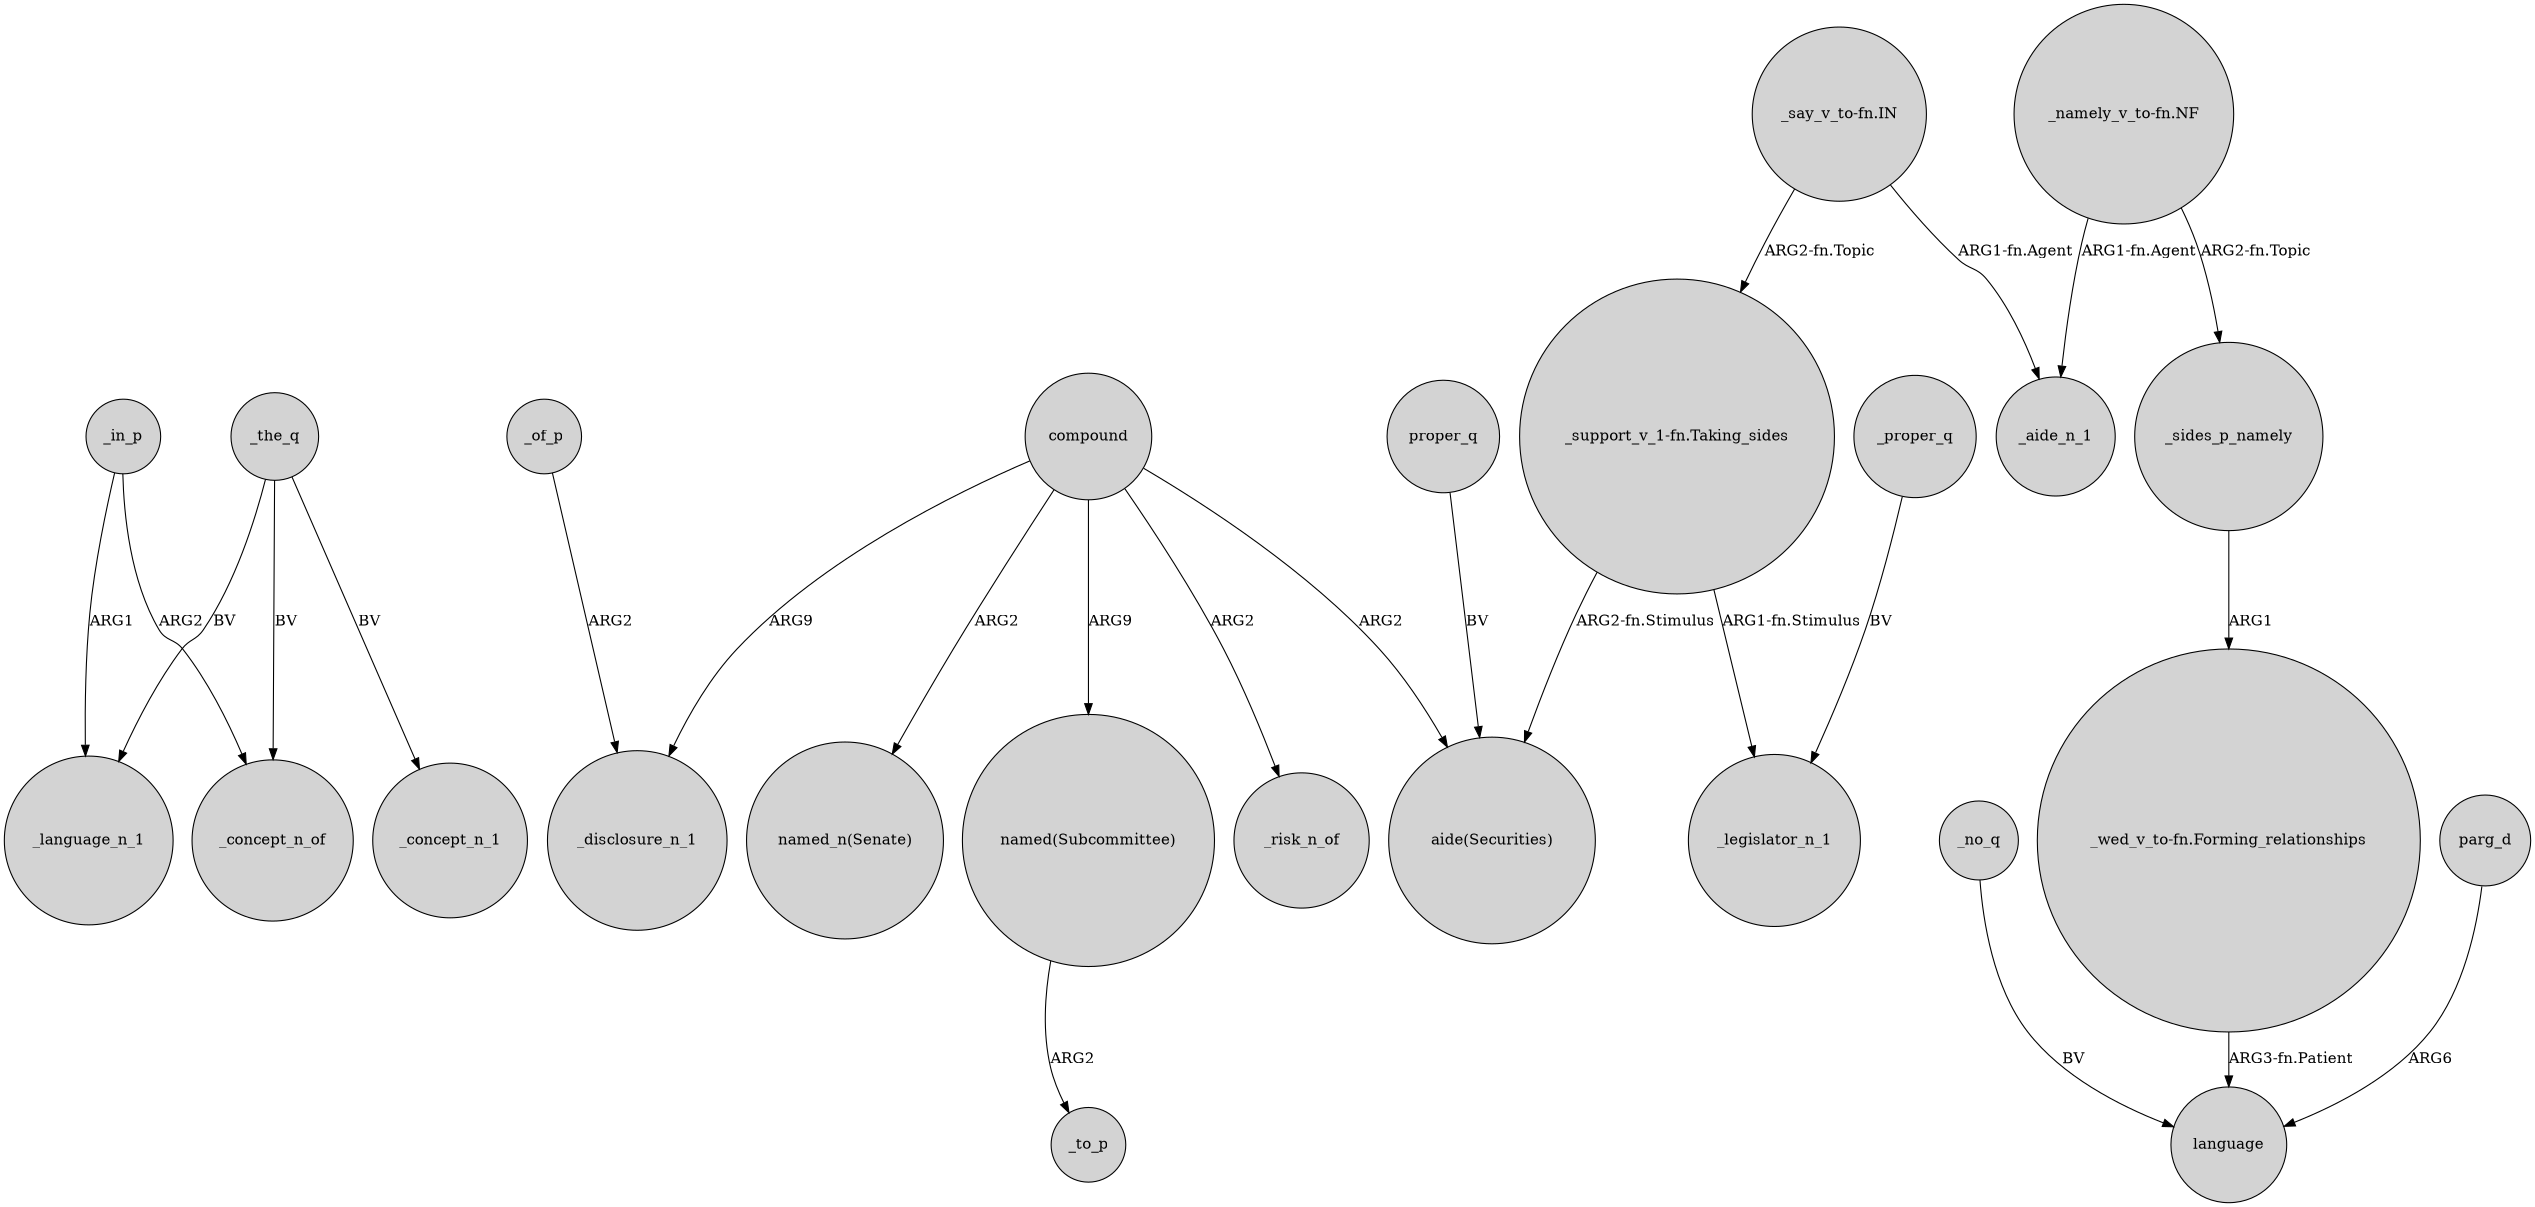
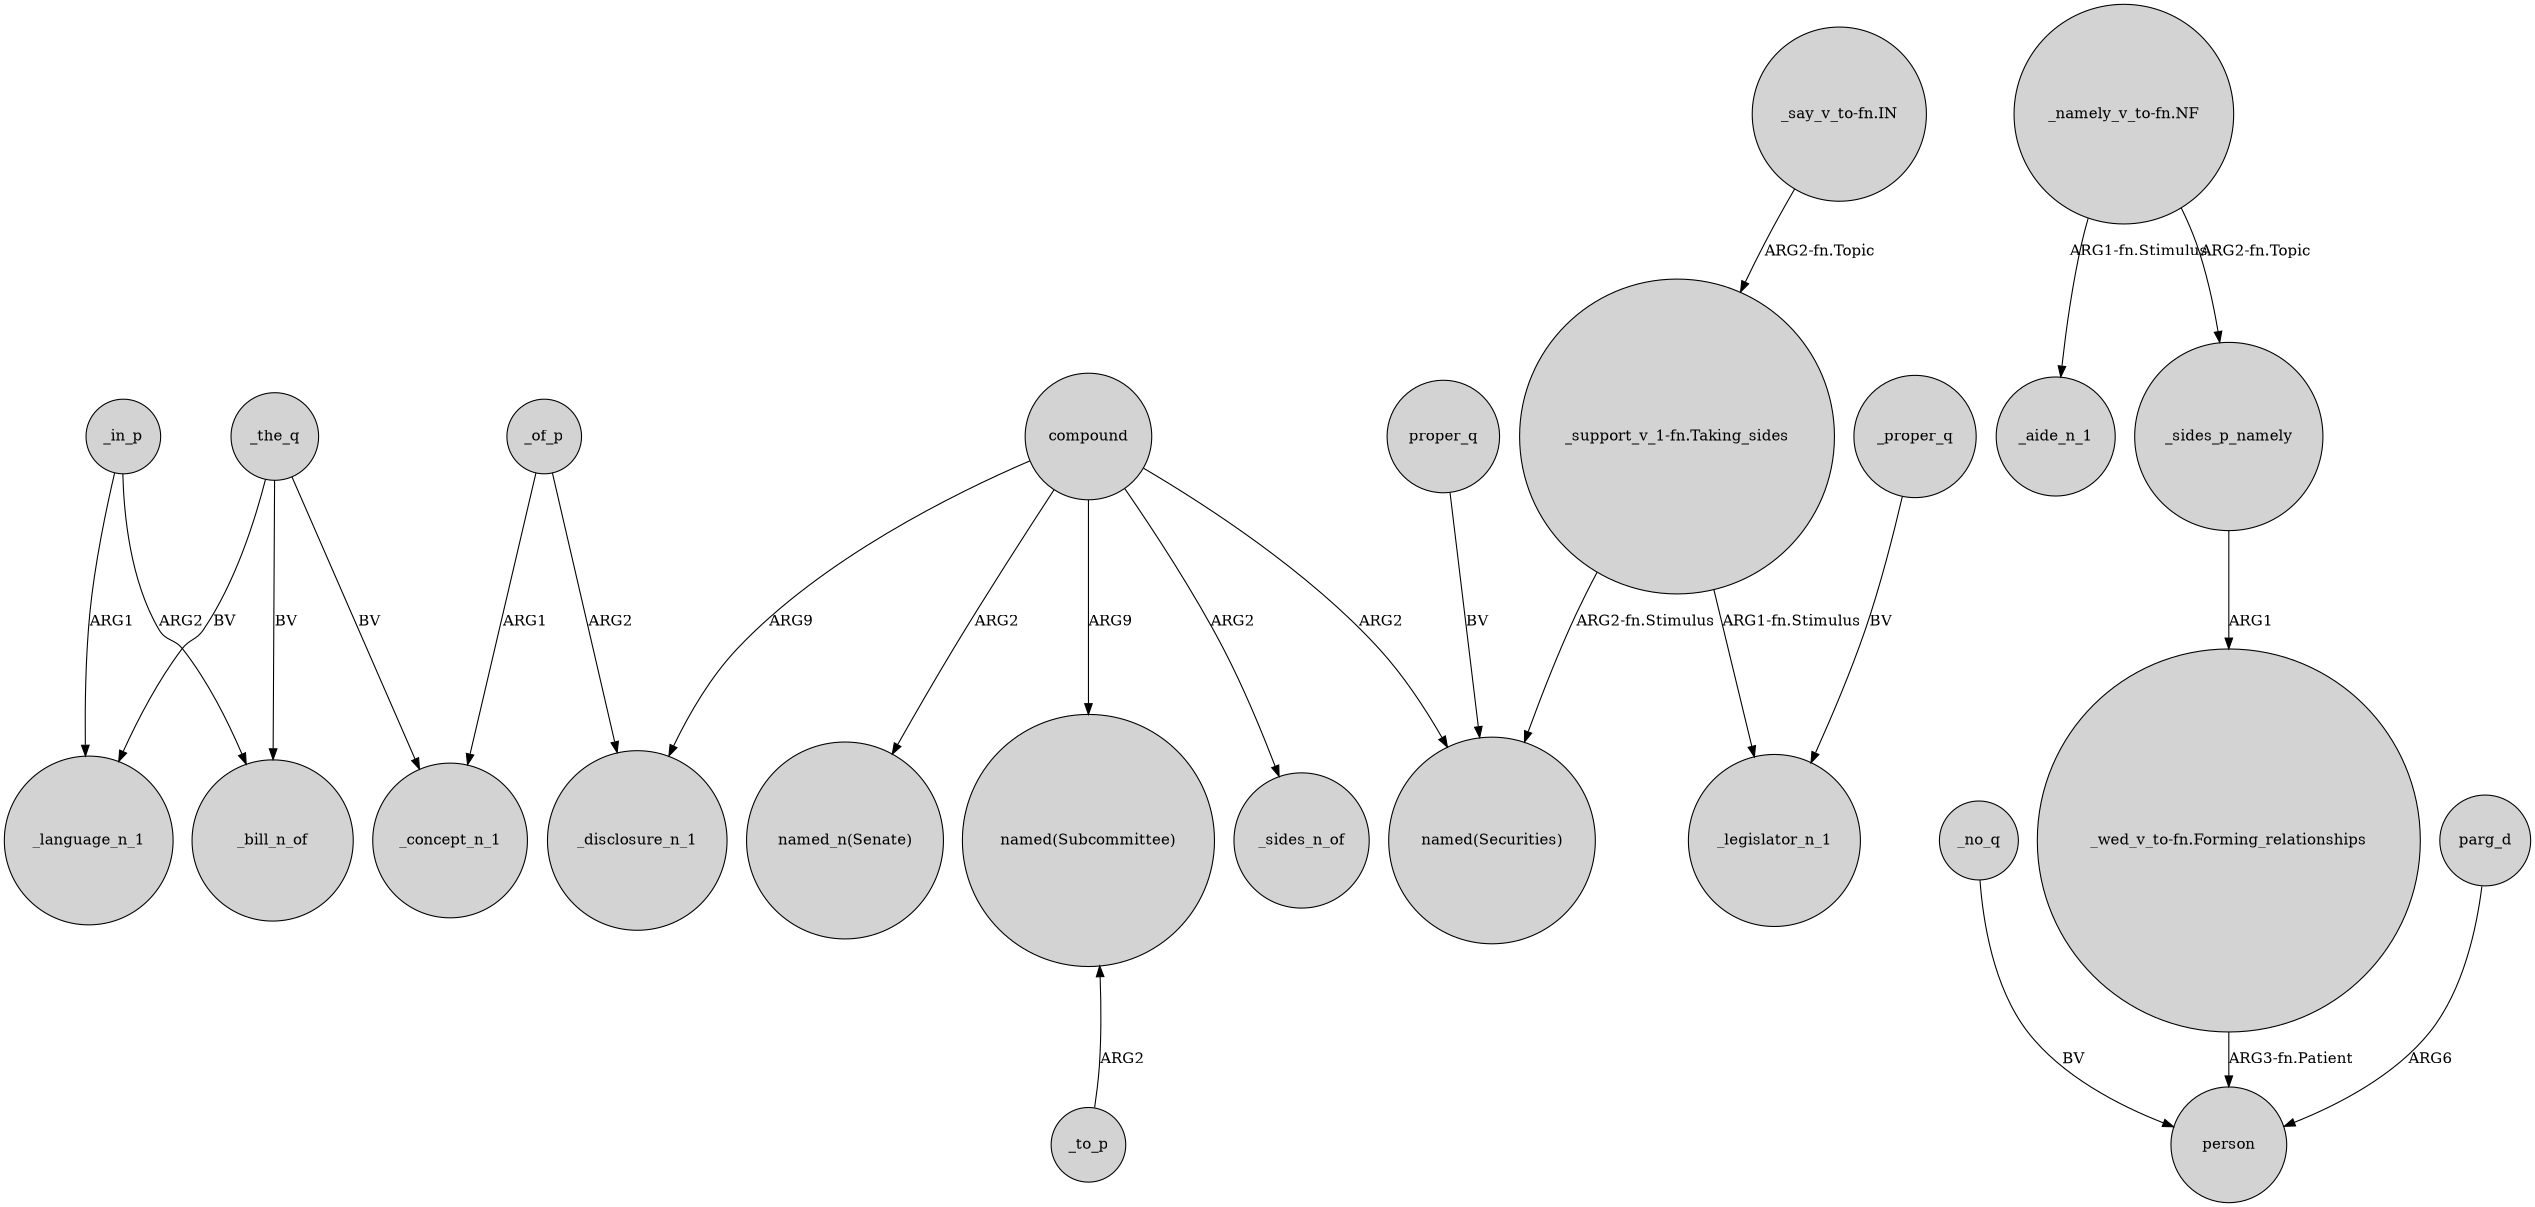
(2139, 251) -> (2139, 251)
(1974, 269) -> none
none -> (503, 613)
(273, 840) -> (273, 840)
(1302, 840) -> (1302, 840)
(1492, 840) -> (1492, 840)
(1046, 1033) -> (1100, 1042)
(2229, 1145) -> (2229, 1145)
